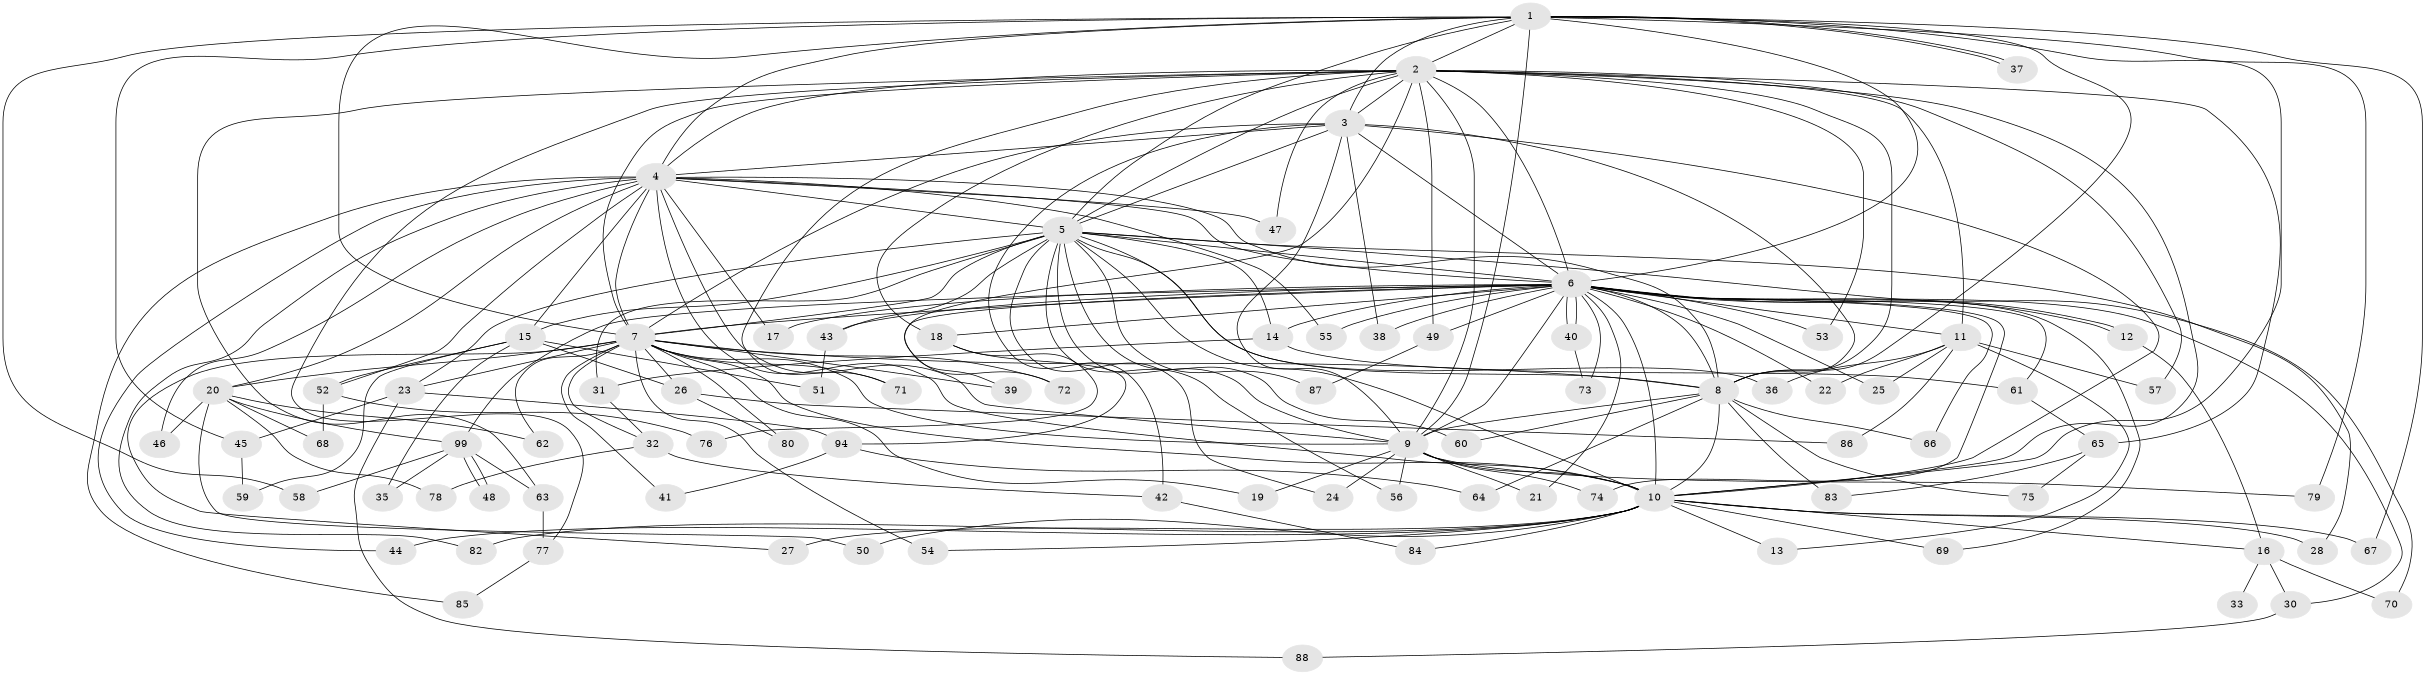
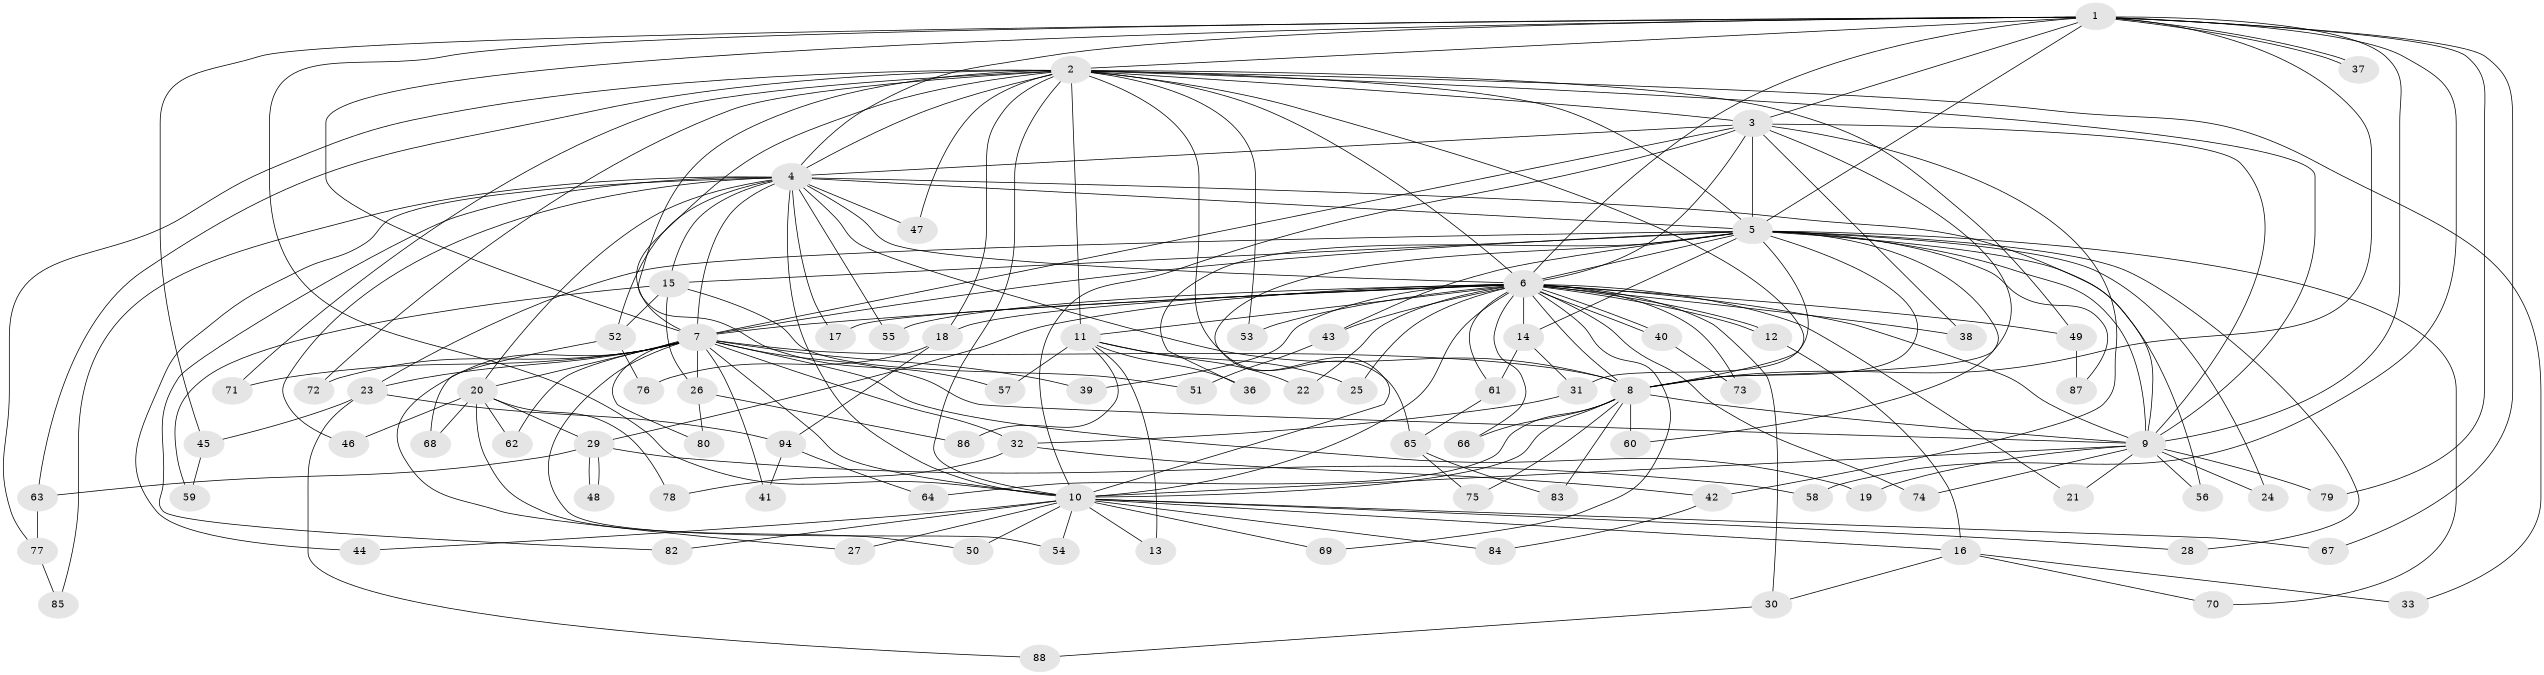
none -> (2014, 107)
(461, 444) -> (594, 444)
(383, 498) -> none
